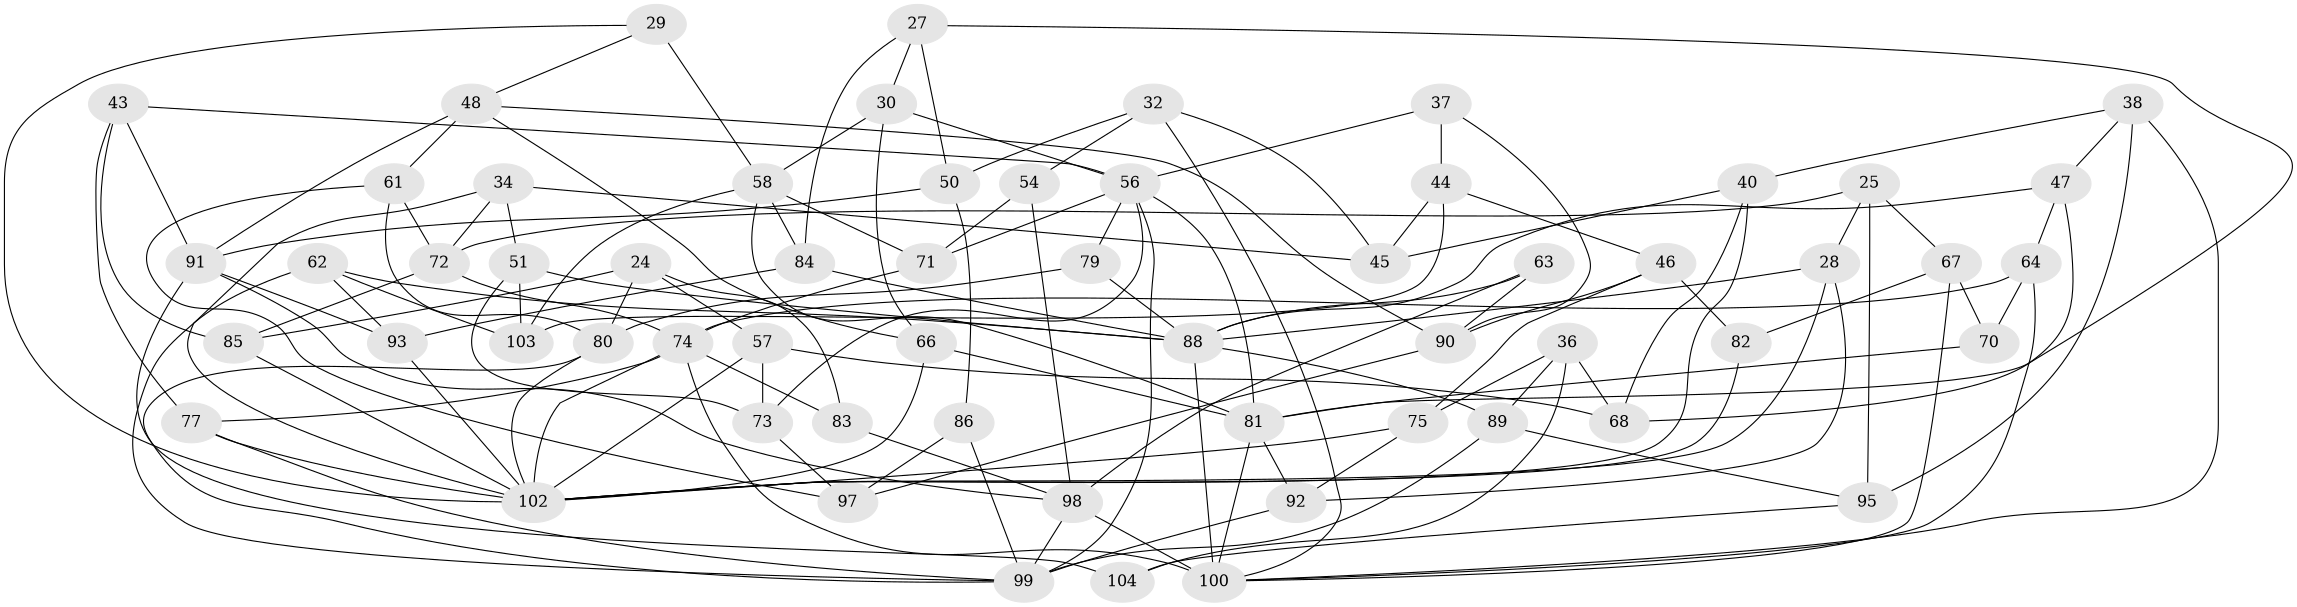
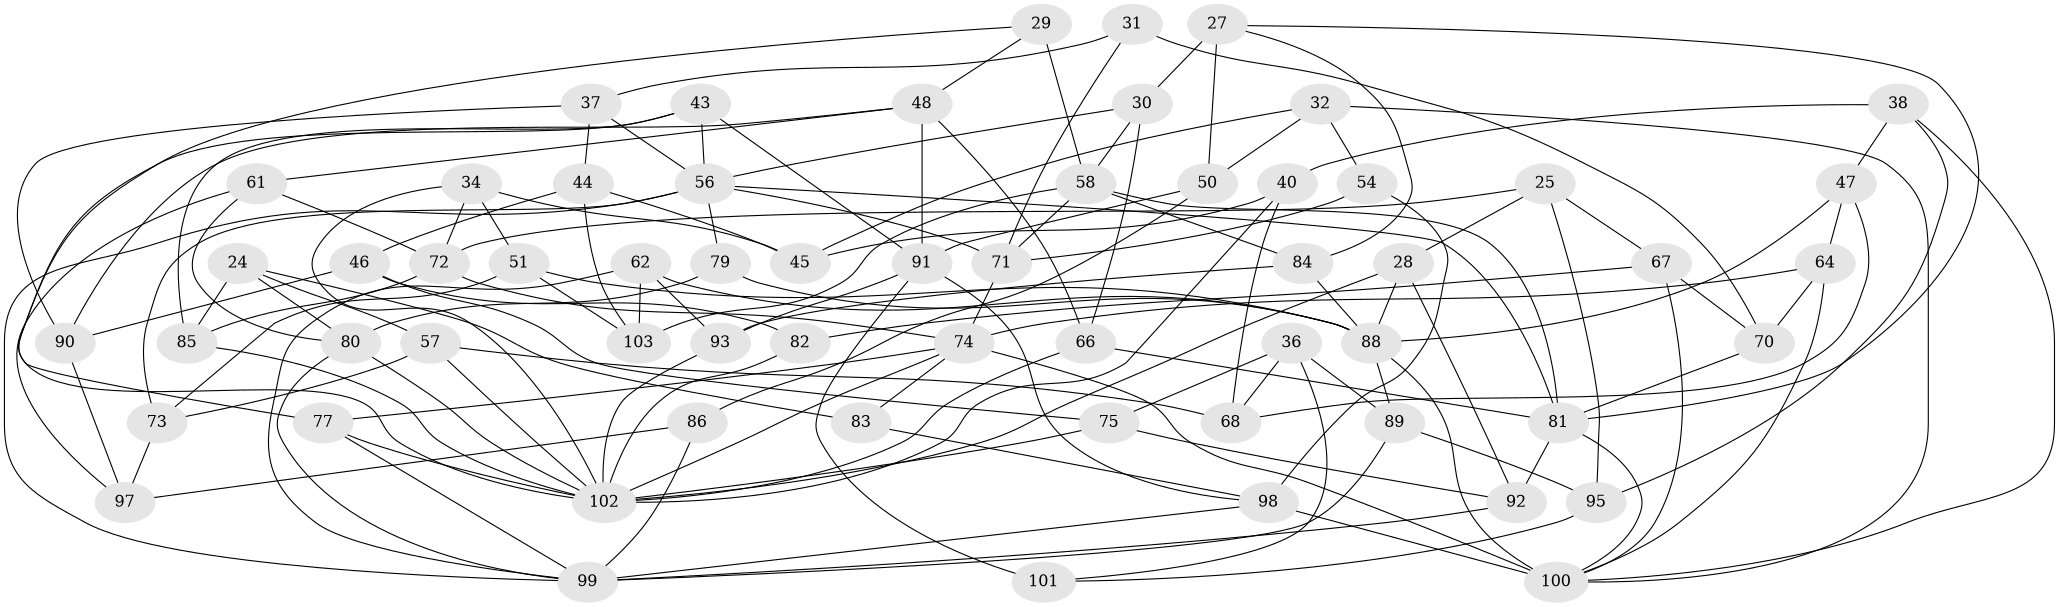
none -> (1132, 24)
(1544, 263) -> none
(1122, 582) -> (1044, 582)
